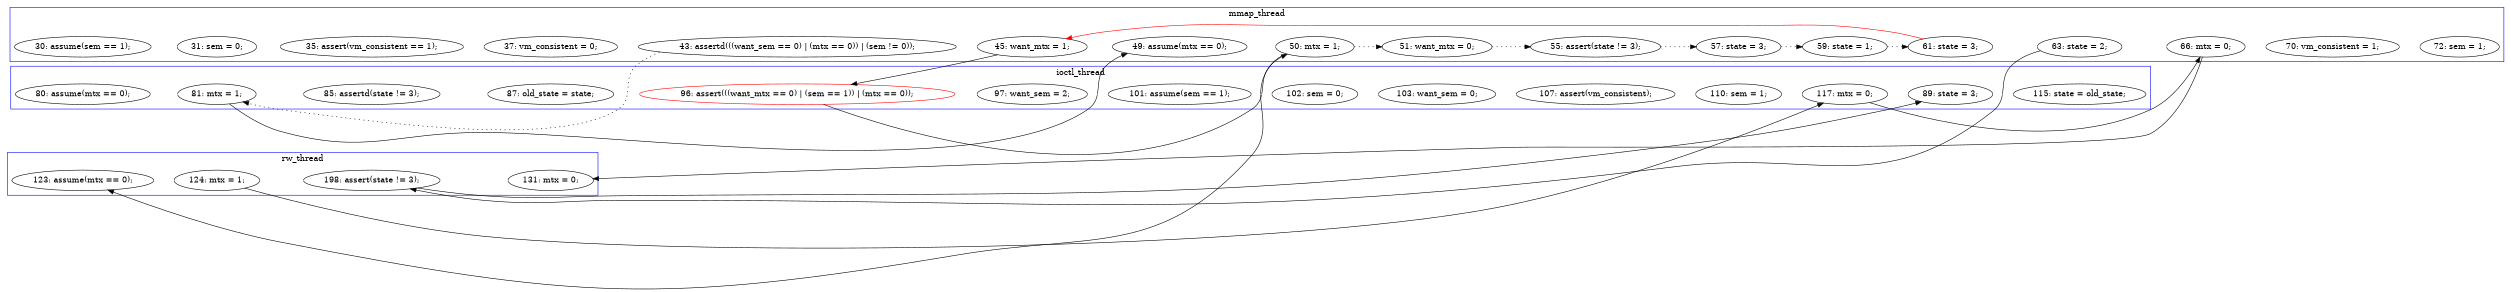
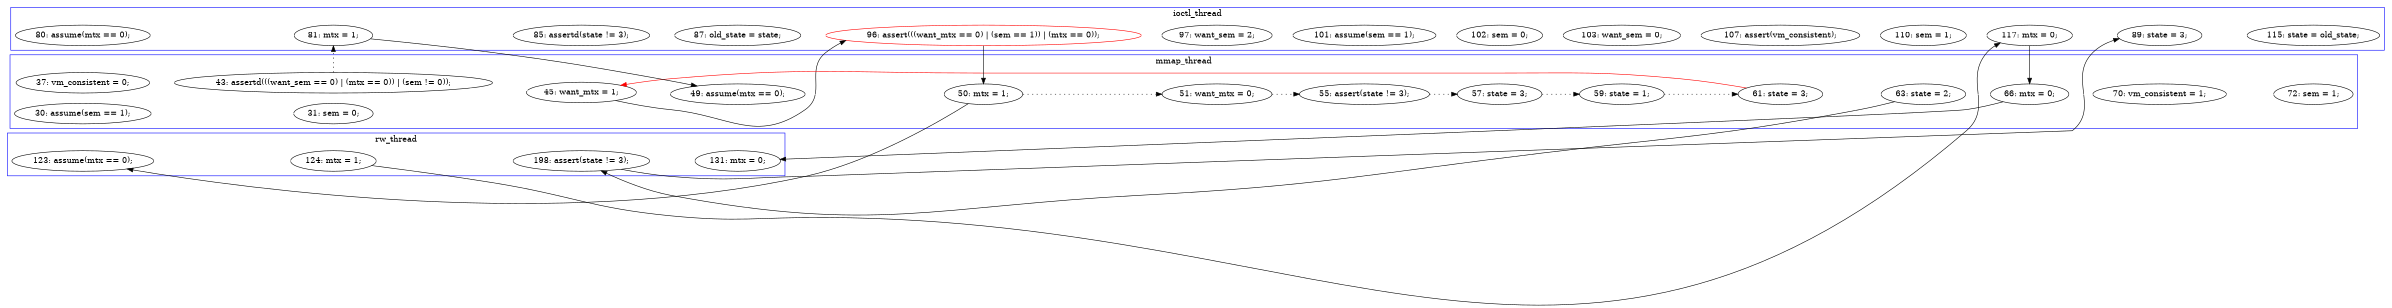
(372, 47) -> none
